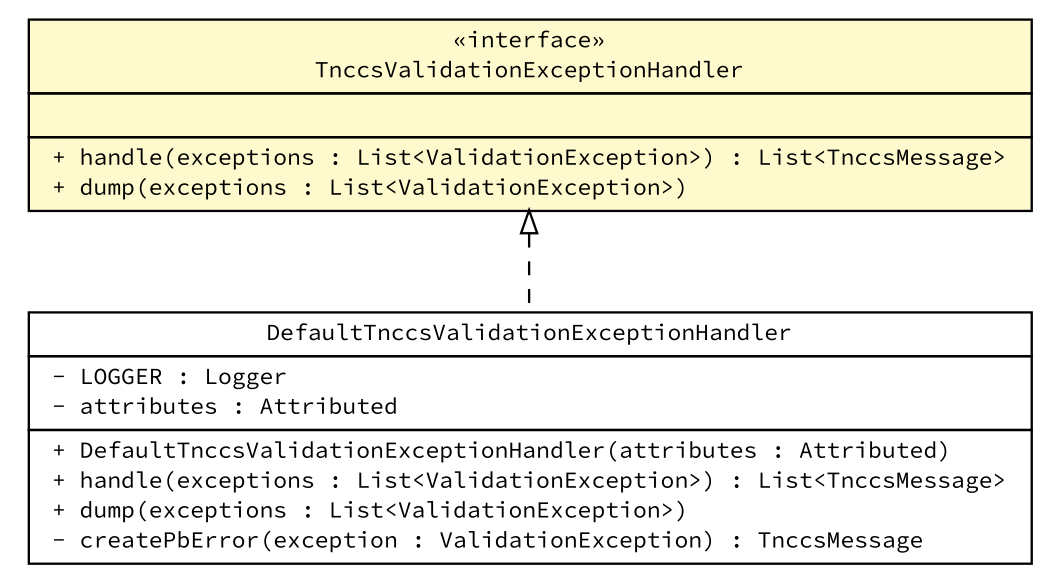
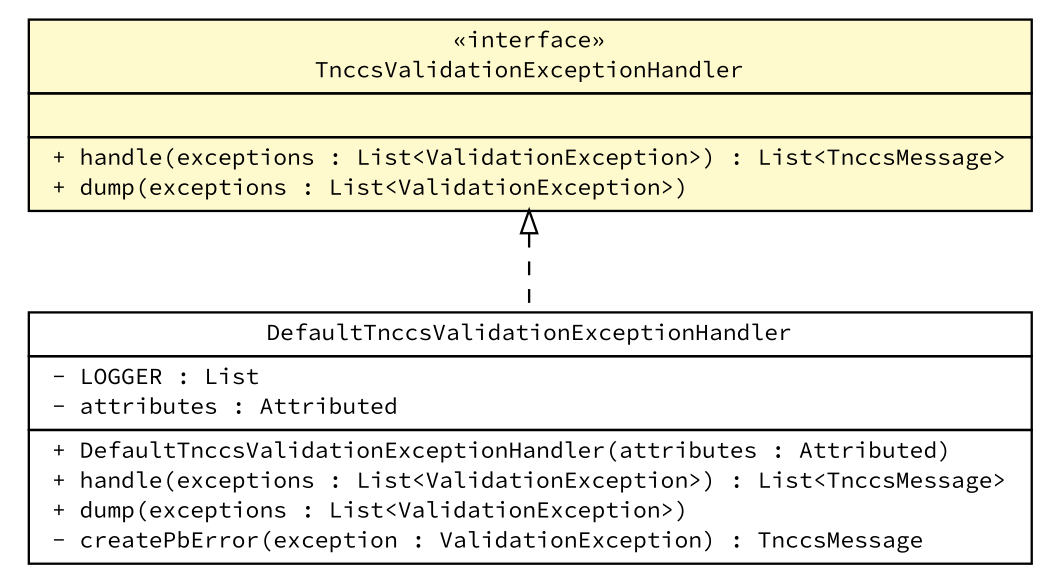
(171, 377) -> (157, 377)
